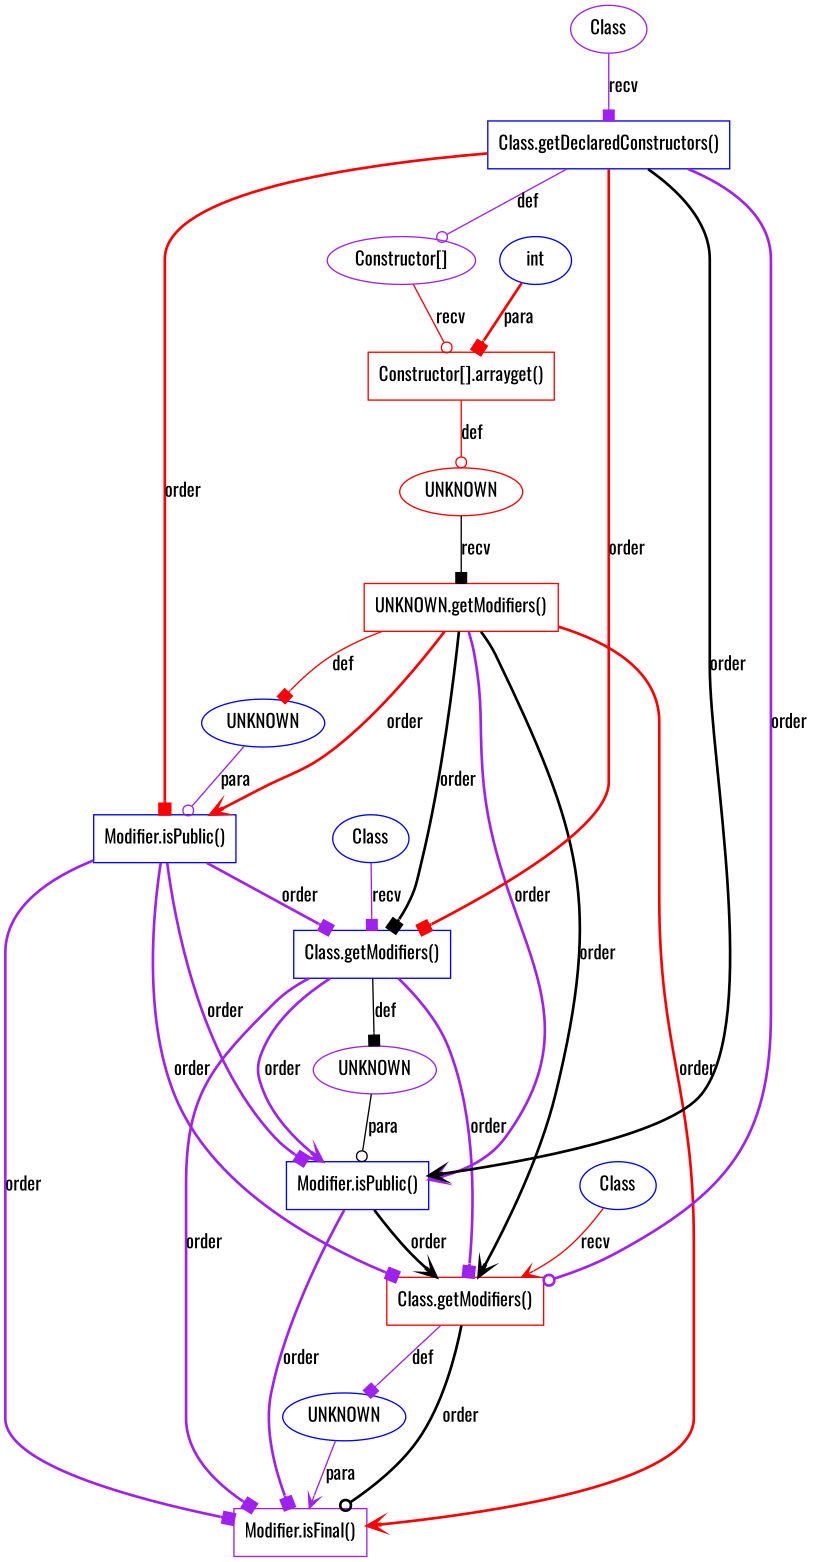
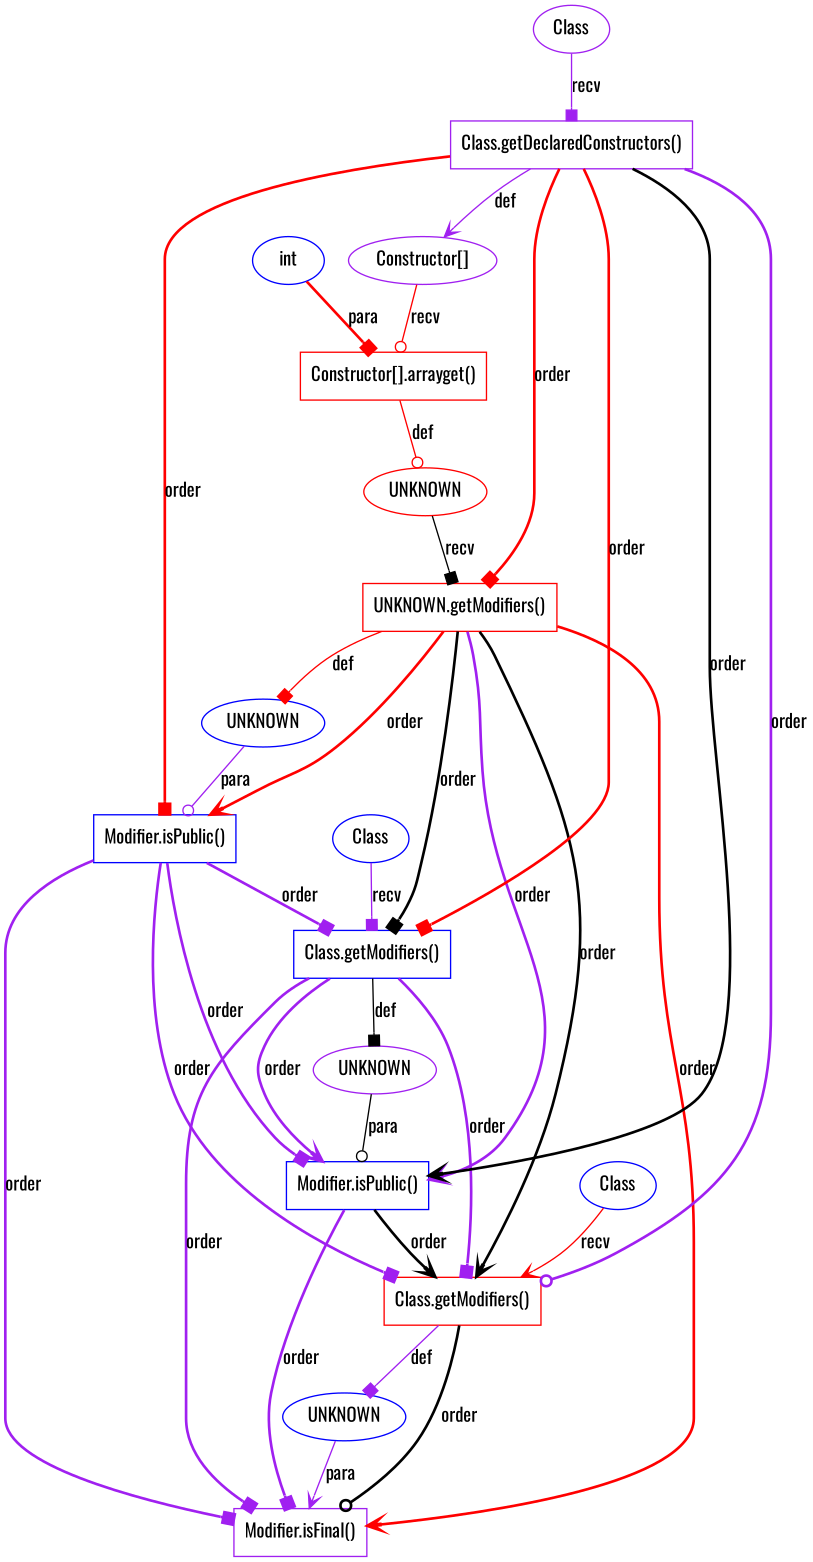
(609, 145) -> (572, 145)
(507, 202) -> (490, 196)
none -> (534, 375)
